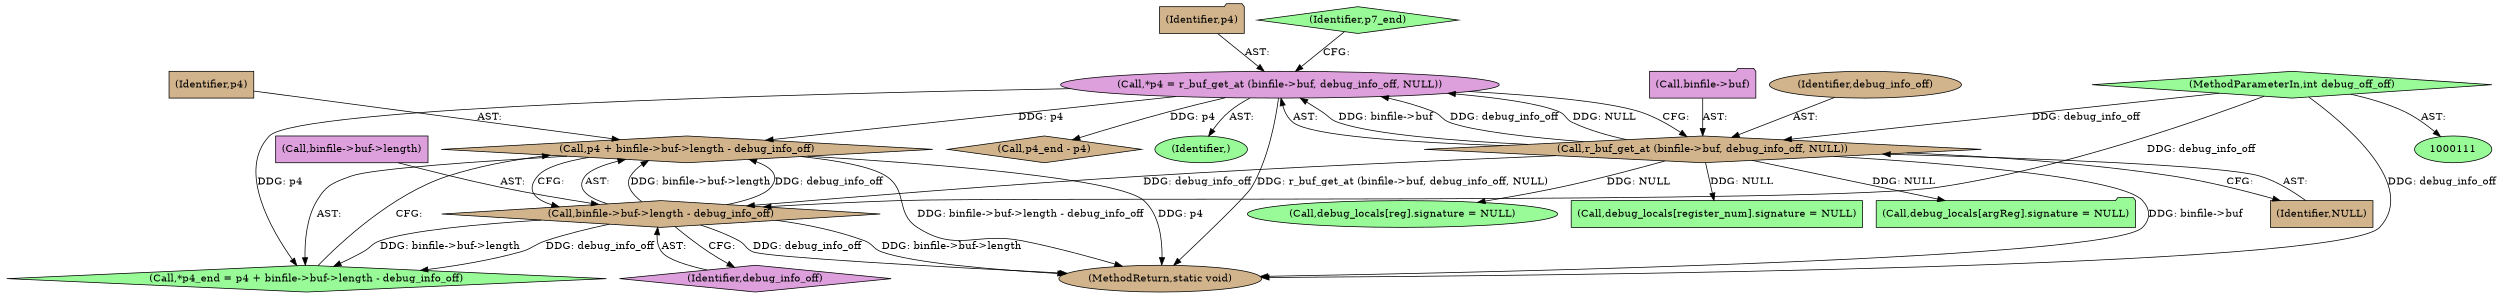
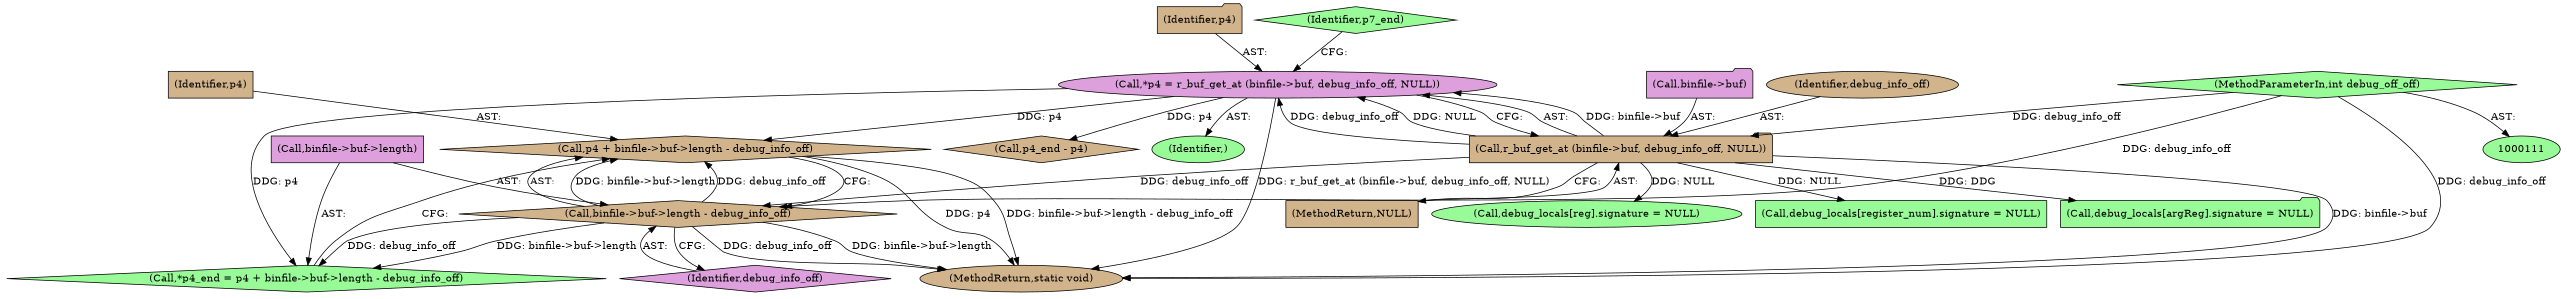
(1703, 149) -> (1621, 149)
(400, 168) -> (319, 209)
(1904, 182) -> (1968, 182)
(2322, 214) -> (1352, 214)
